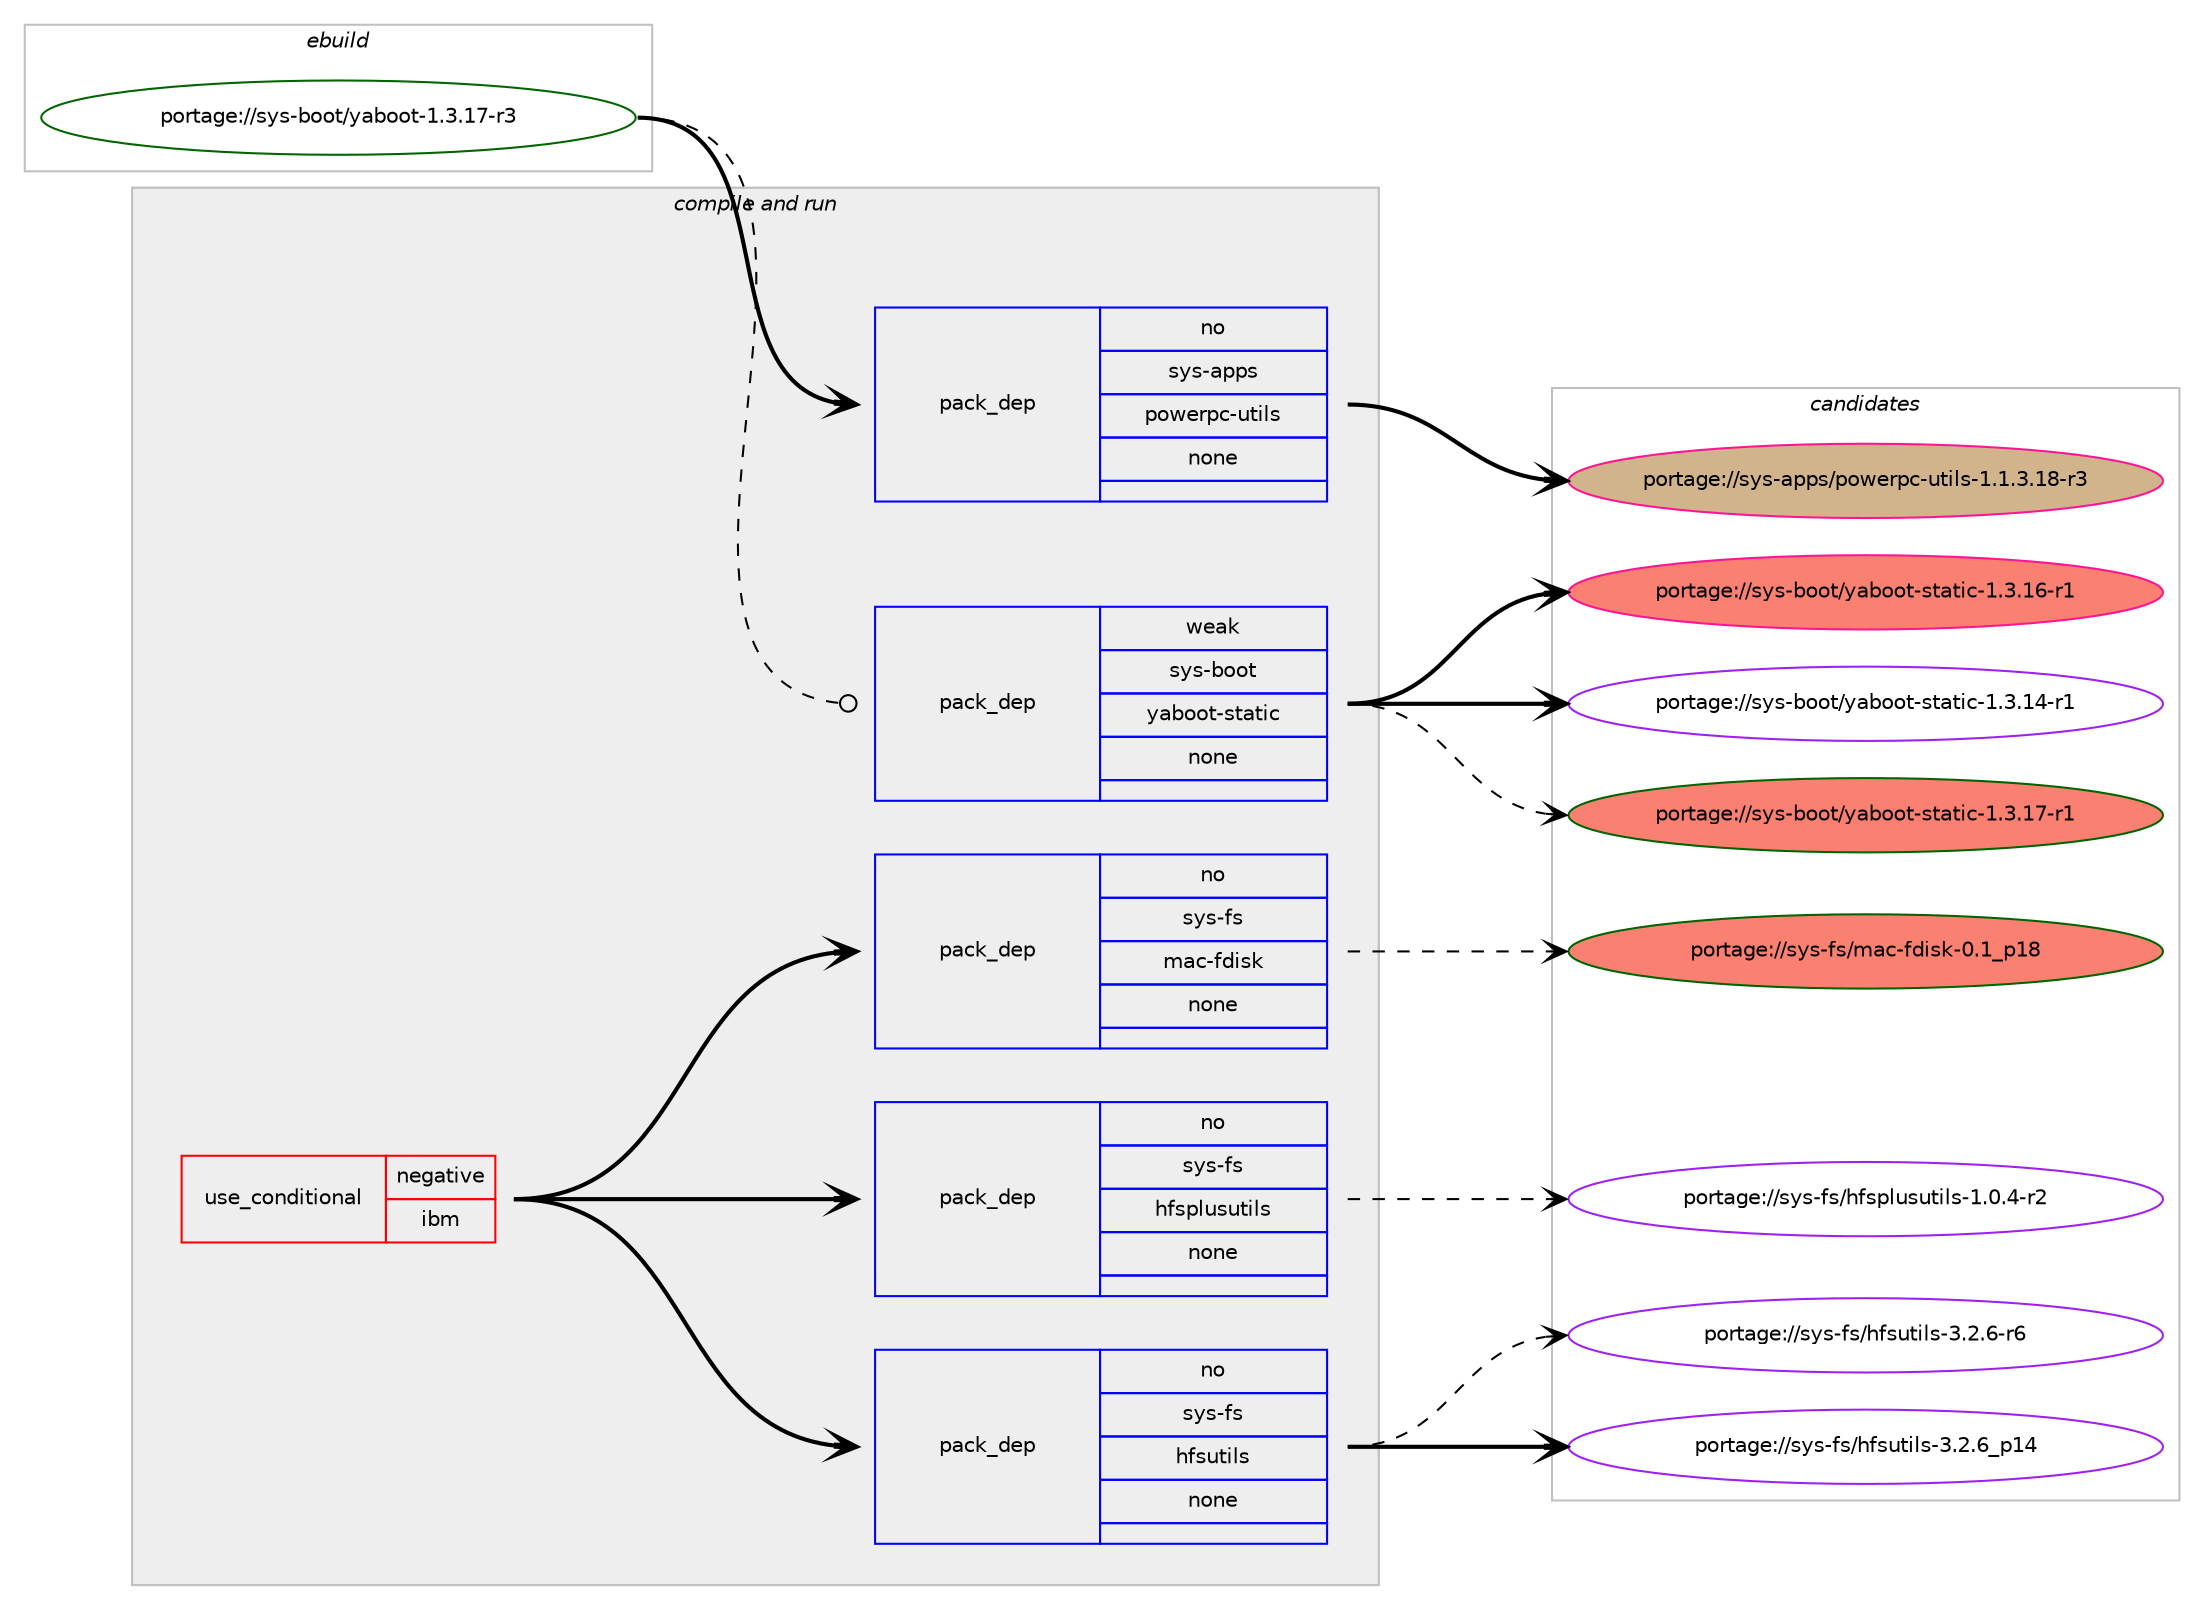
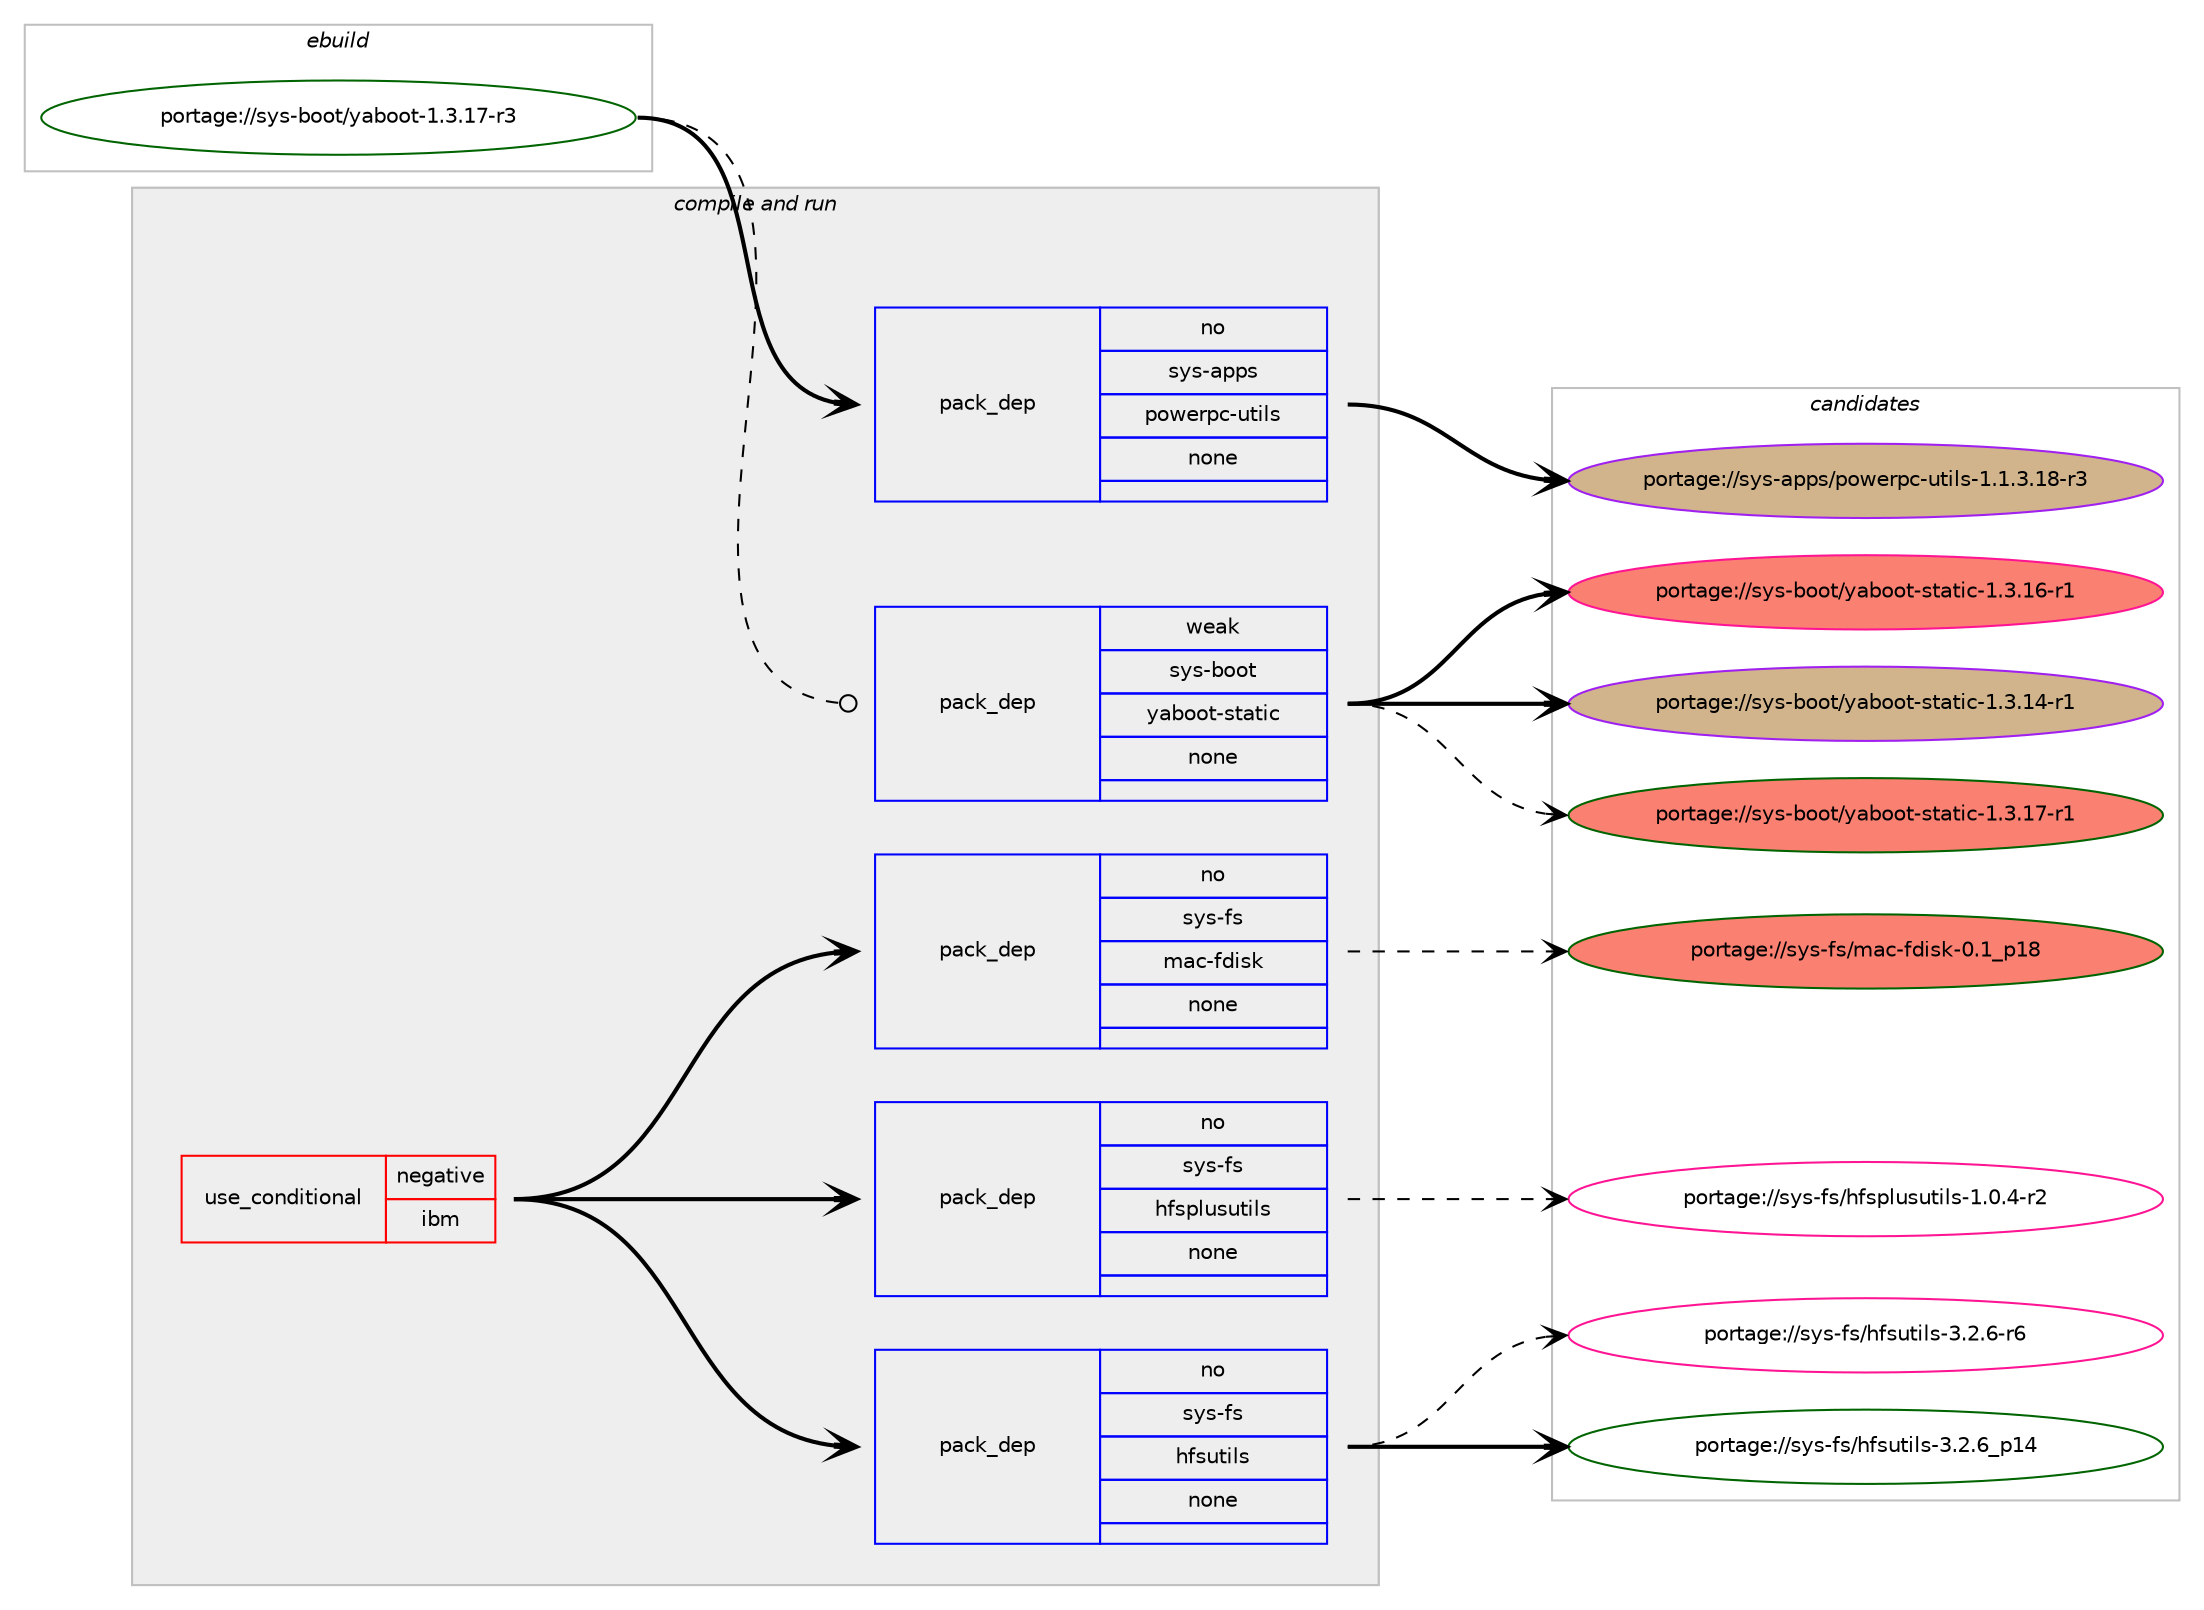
(1866, 481) -> (1866, 481)
(1866, 704) -> (1866, 704)
(1866, 1199) -> (1866, 1199)
(1866, 1335) -> (1866, 1335)
(1866, 1447) -> (1866, 1447)
